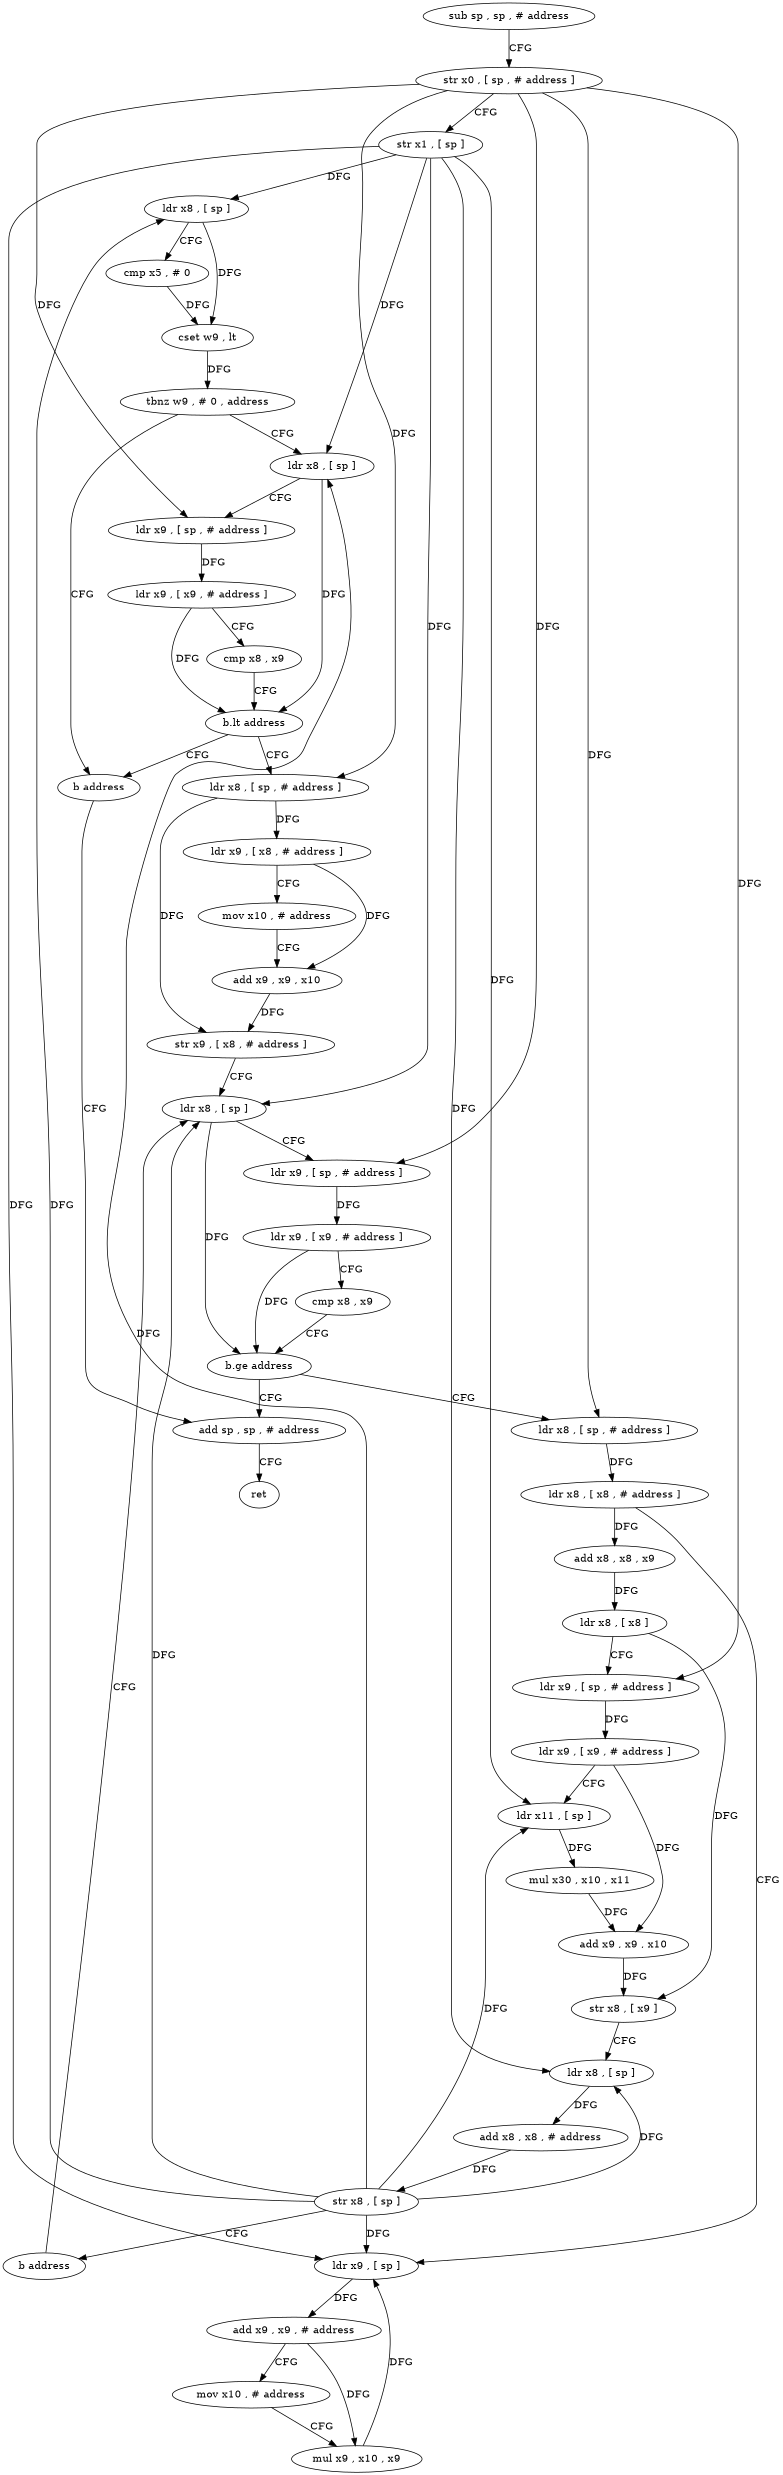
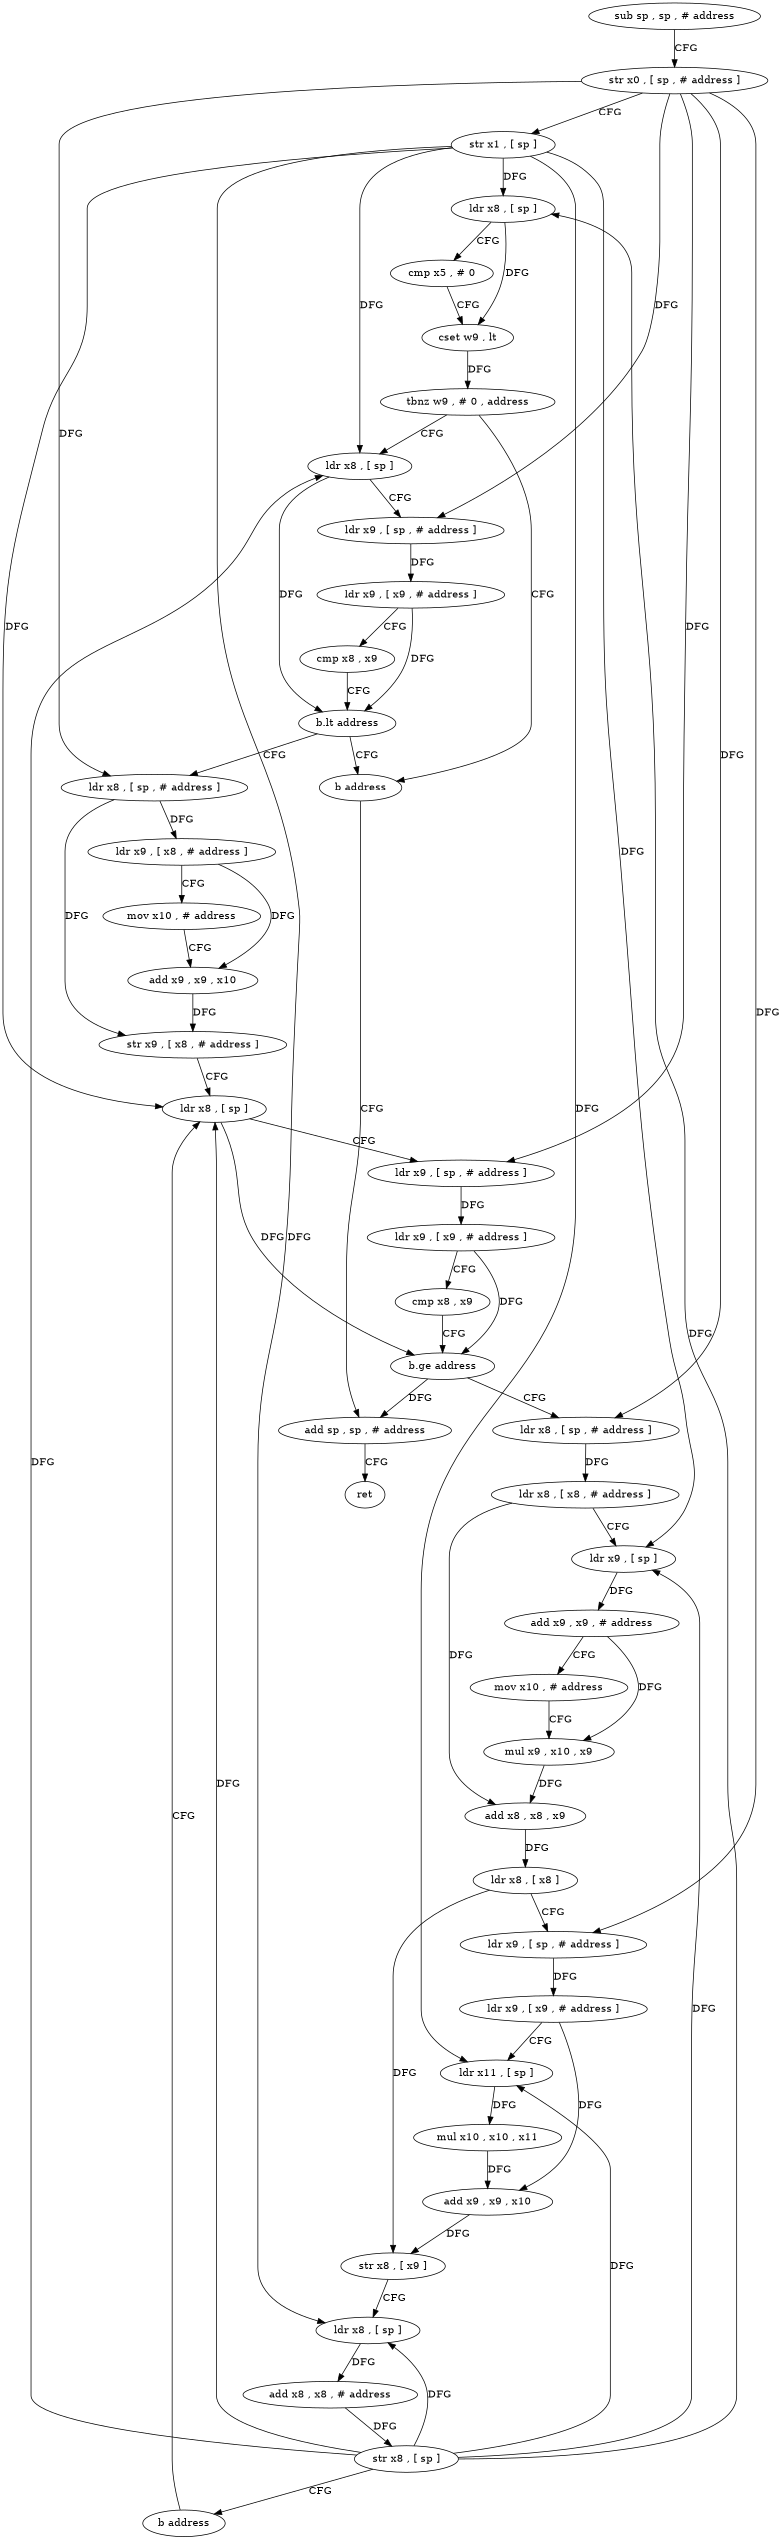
(198, 306) -> (468, 306)
(271, 1398) -> (421, 1398)
(580, 1880) -> (488, 2138)
(388, 2367) -> (539, 1781)
